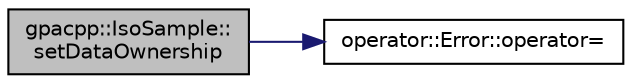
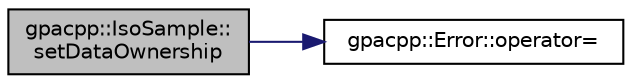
(474, 42) -> (474, 42)
